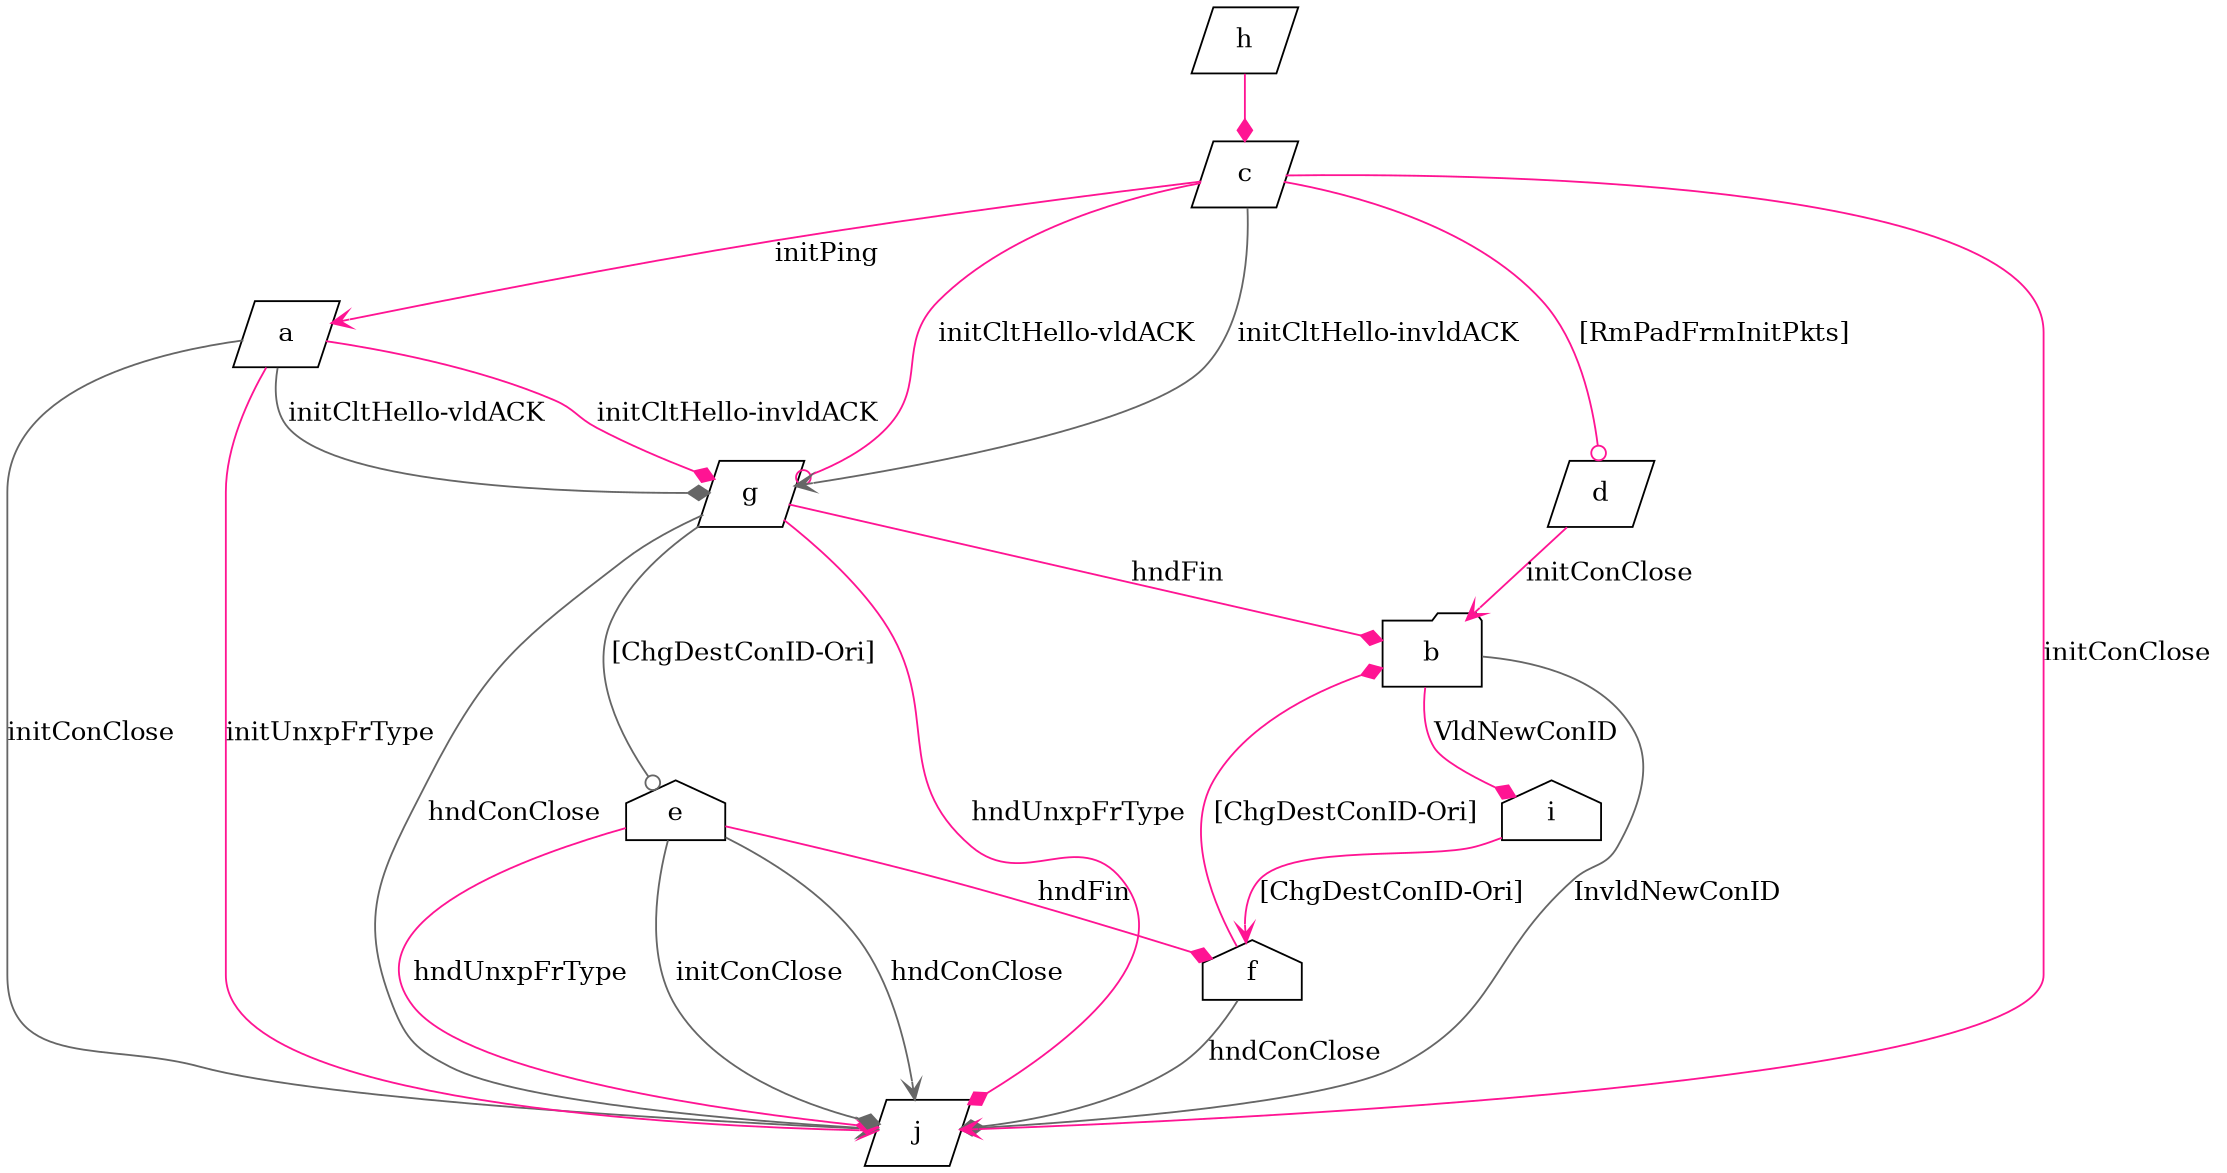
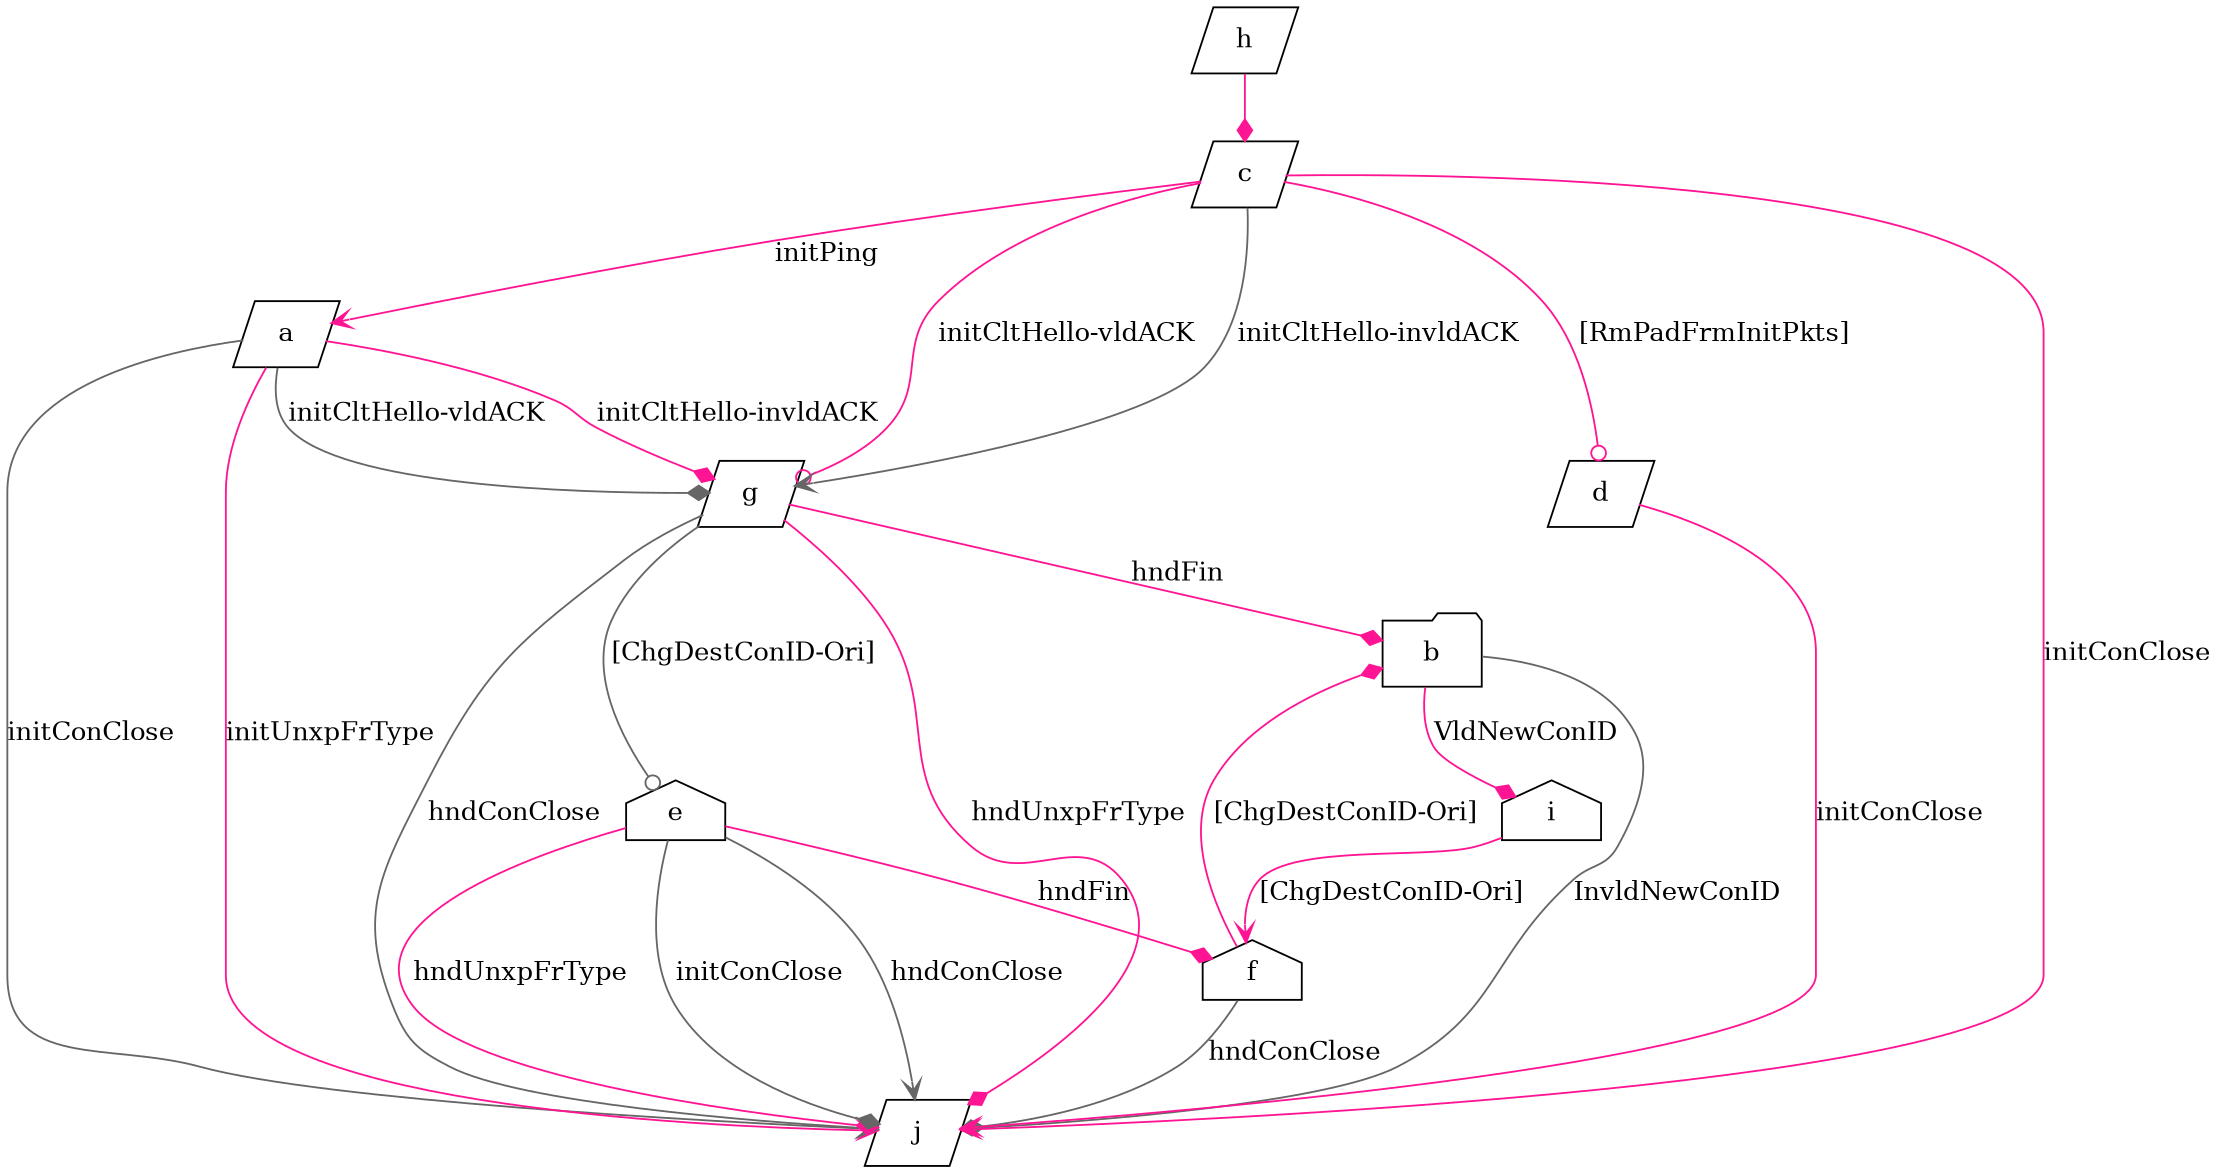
(1524, 567) -> (1688, 1038)
